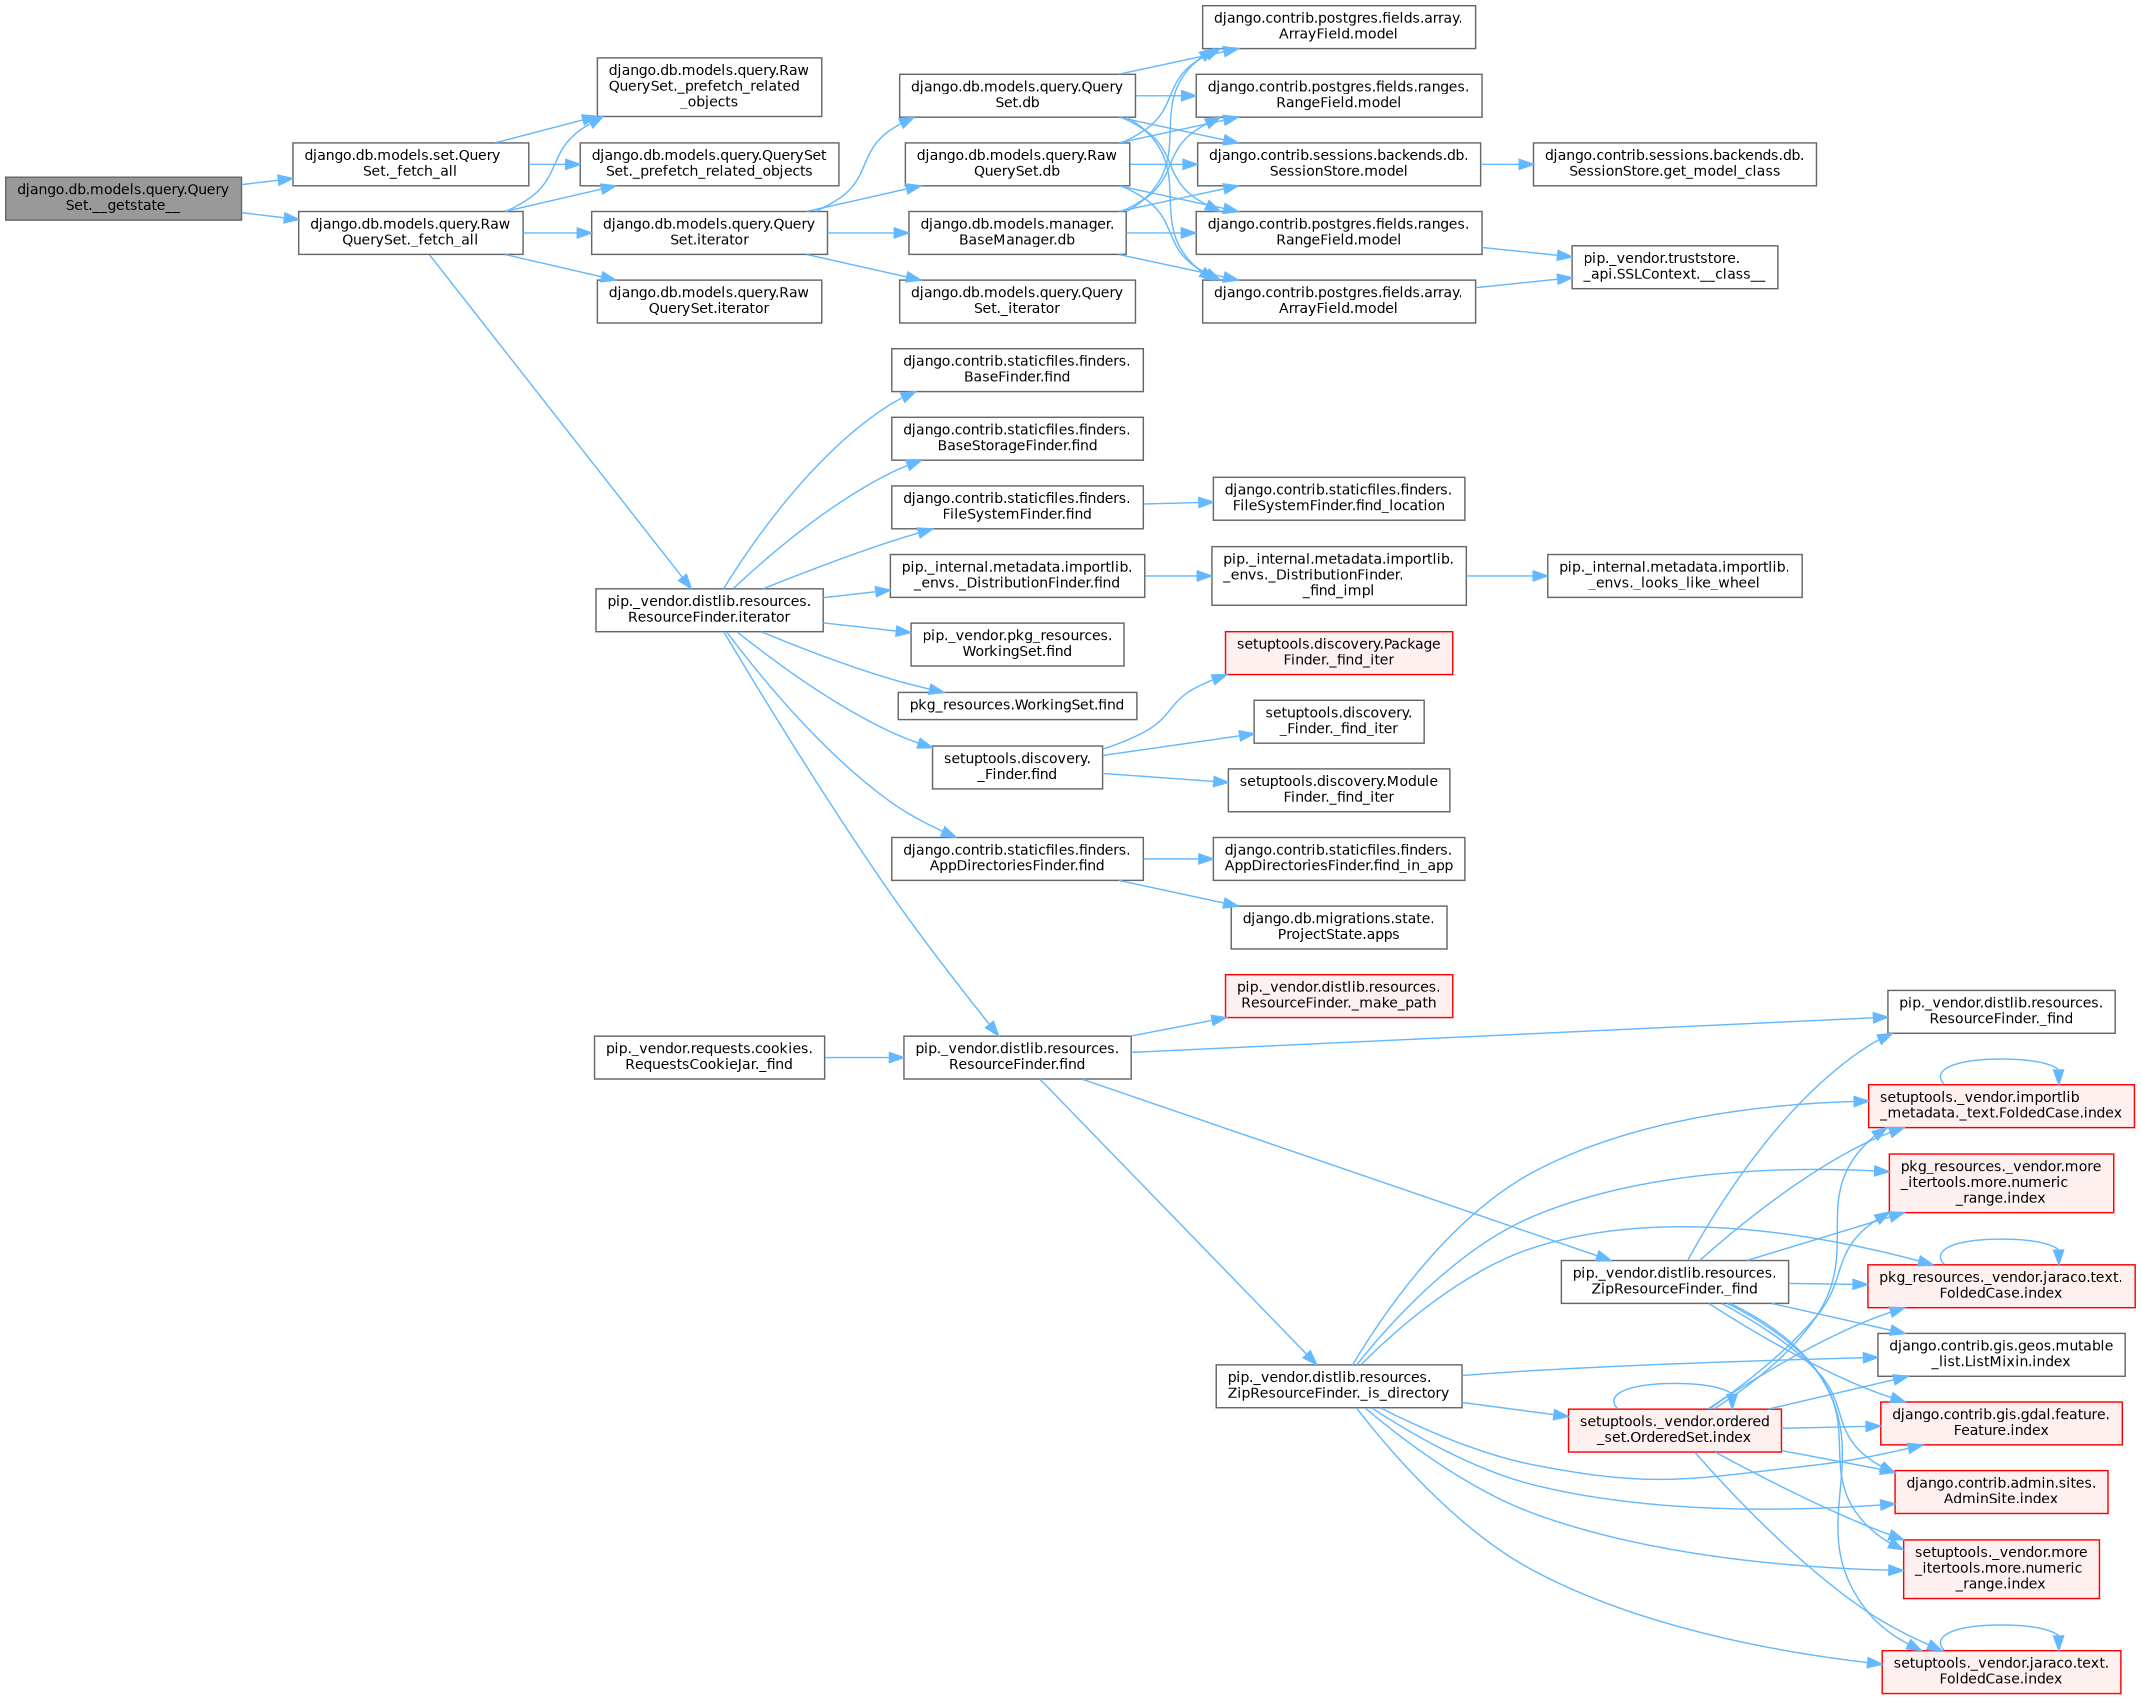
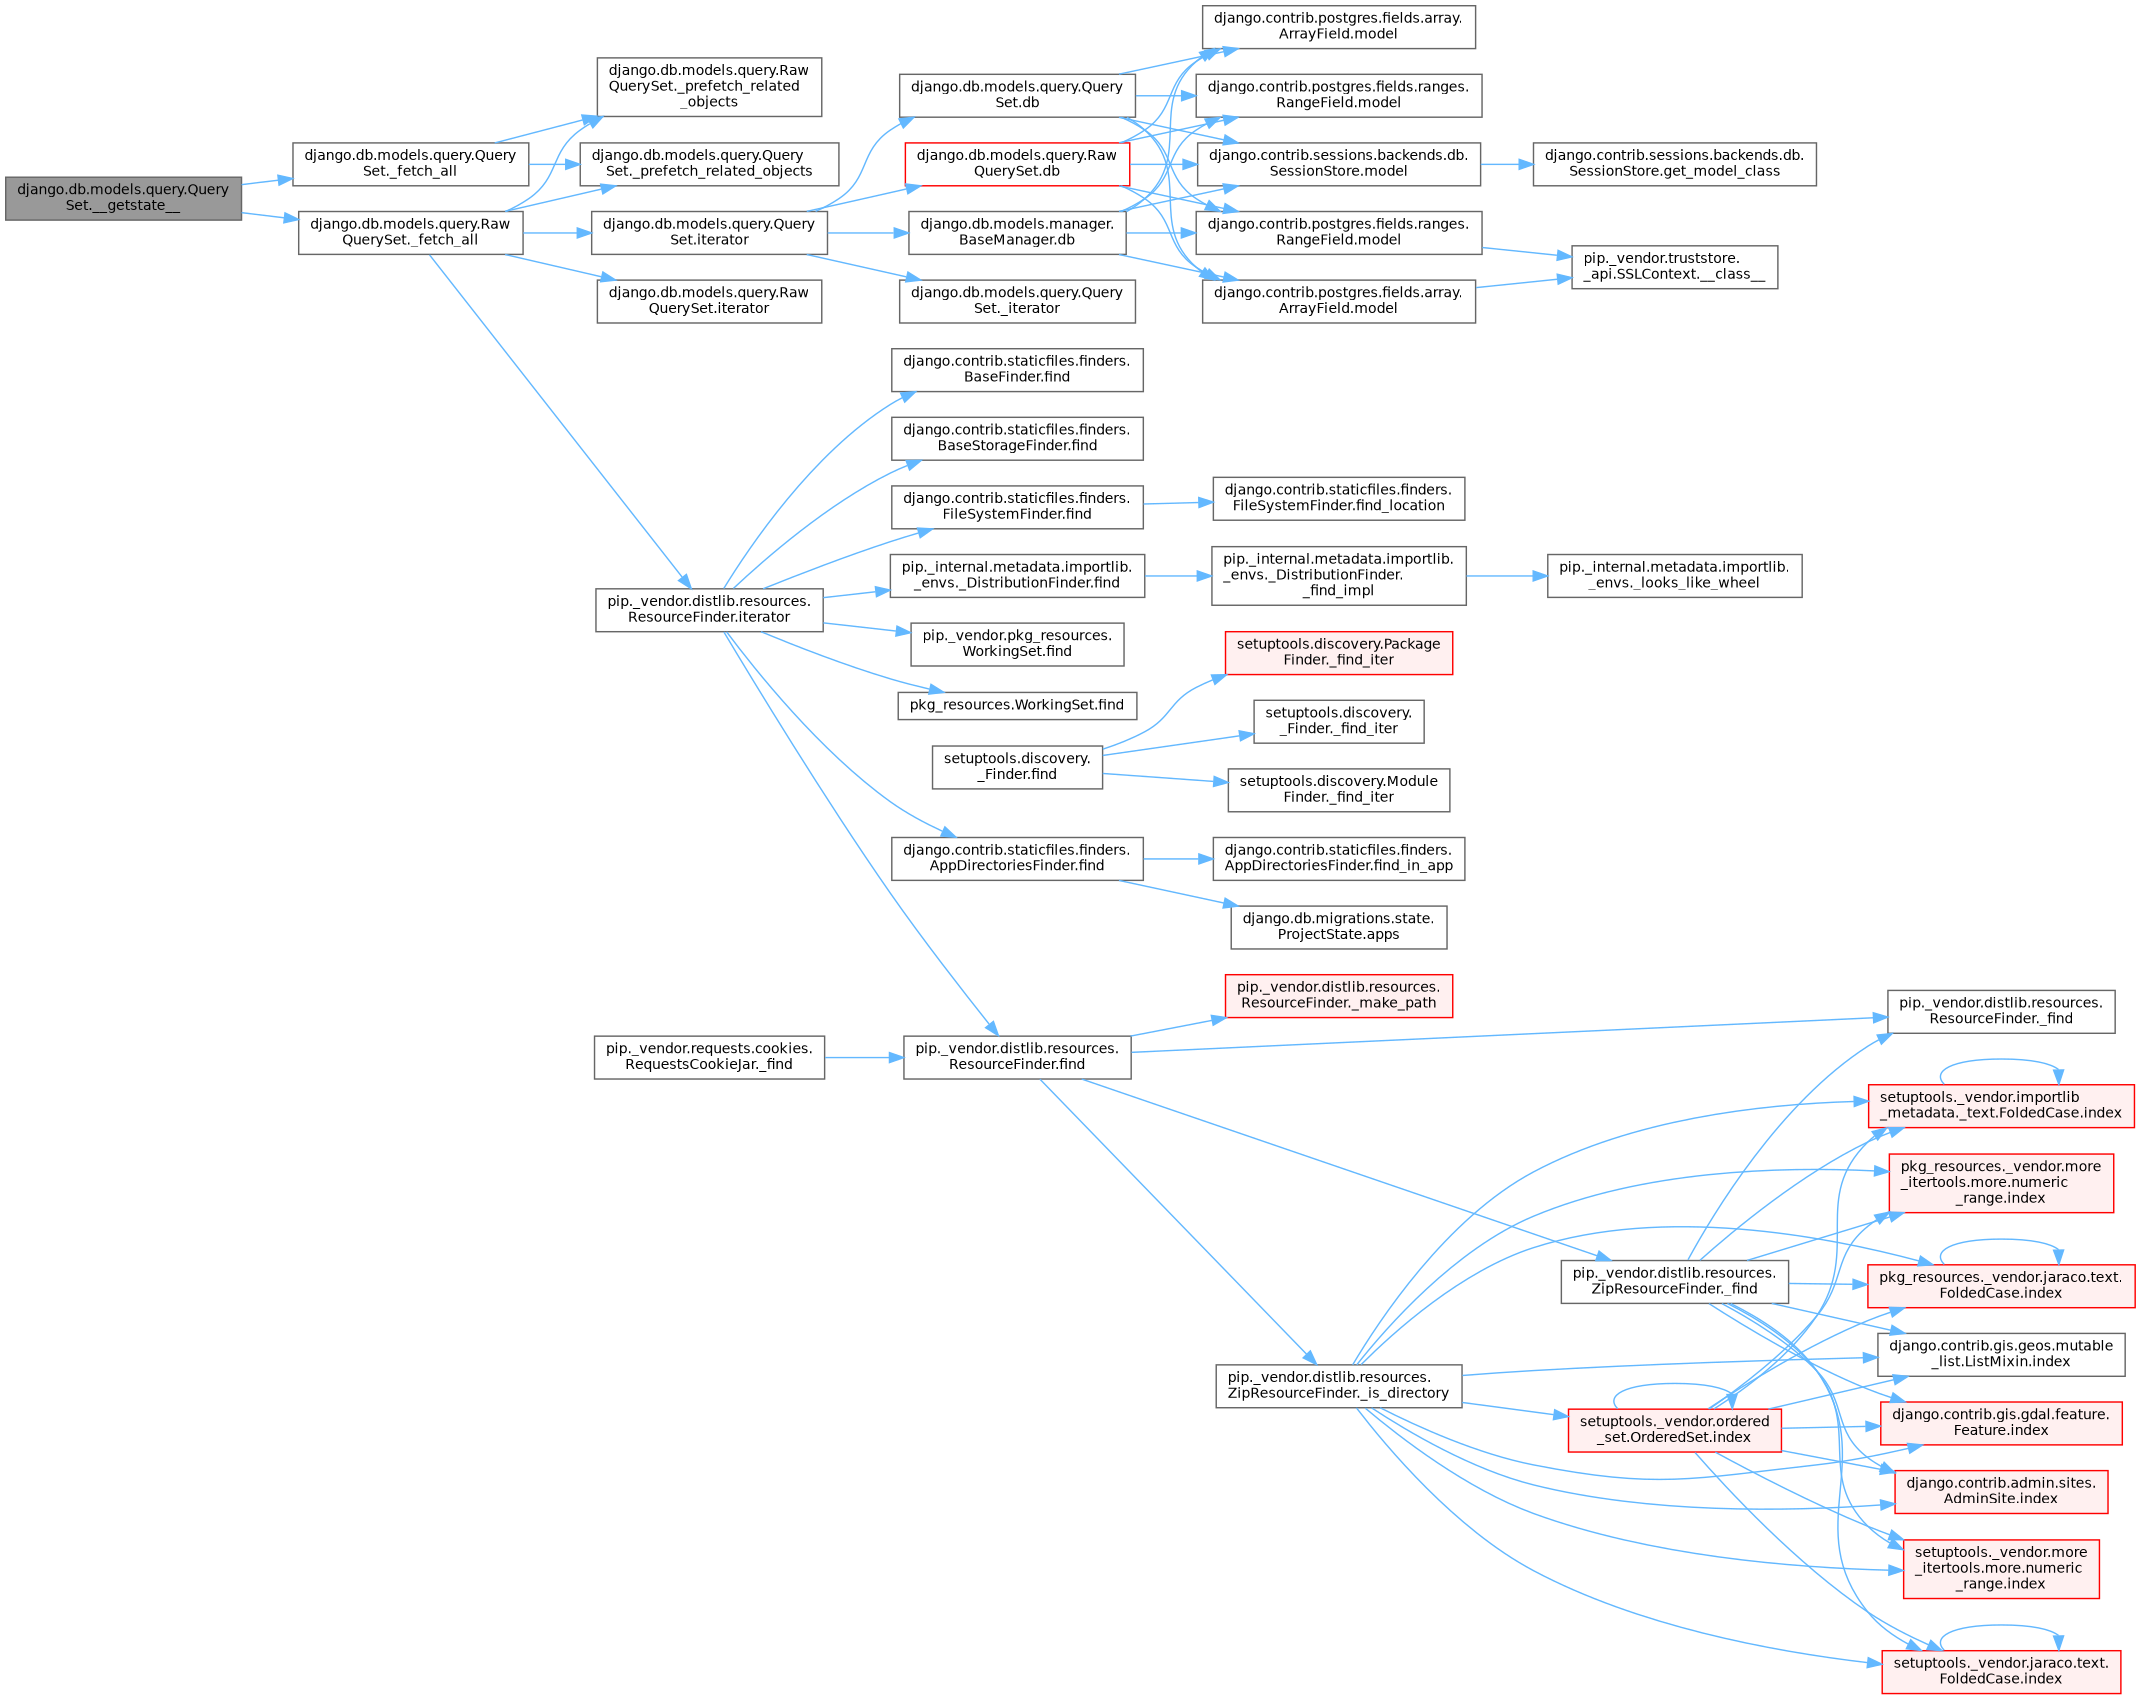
(411, 164) -> (411, 164)
(710, 164) -> (710, 164)
(1018, 164) -> (1018, 164)
(824, 694) -> none
